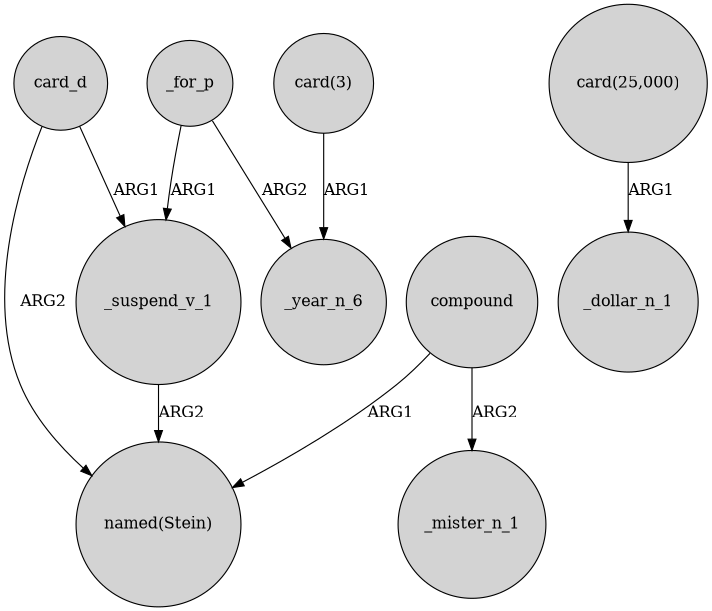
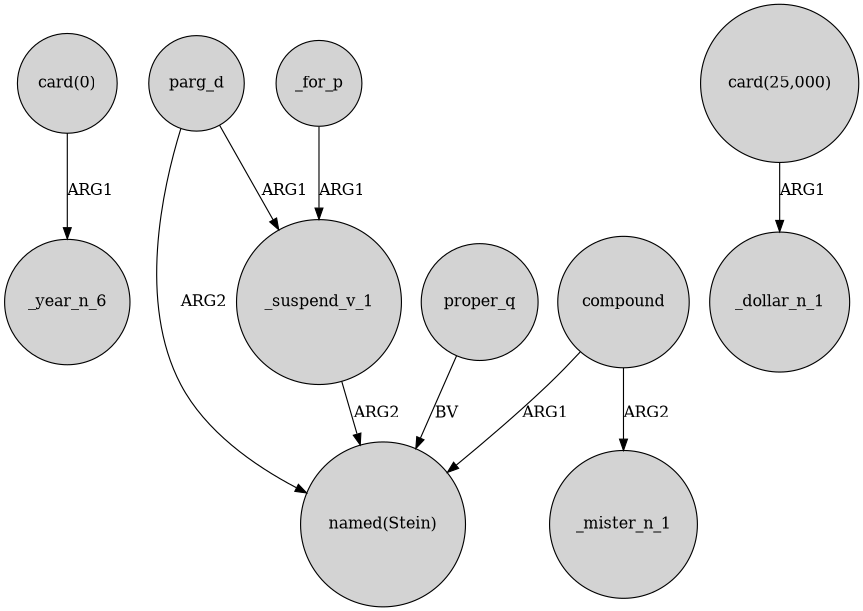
(61, 83) -> (197, 83)
(324, 83) -> (67, 83)
(249, 179) -> none
none -> (480, 302)
